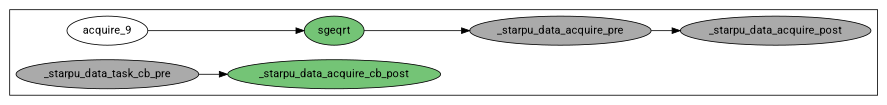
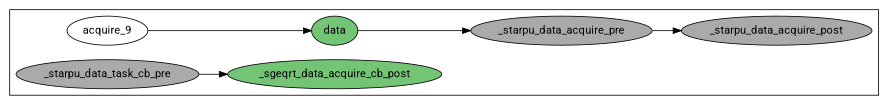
(334, 31) -> (335, 31)
(334, 74) -> (335, 74)
